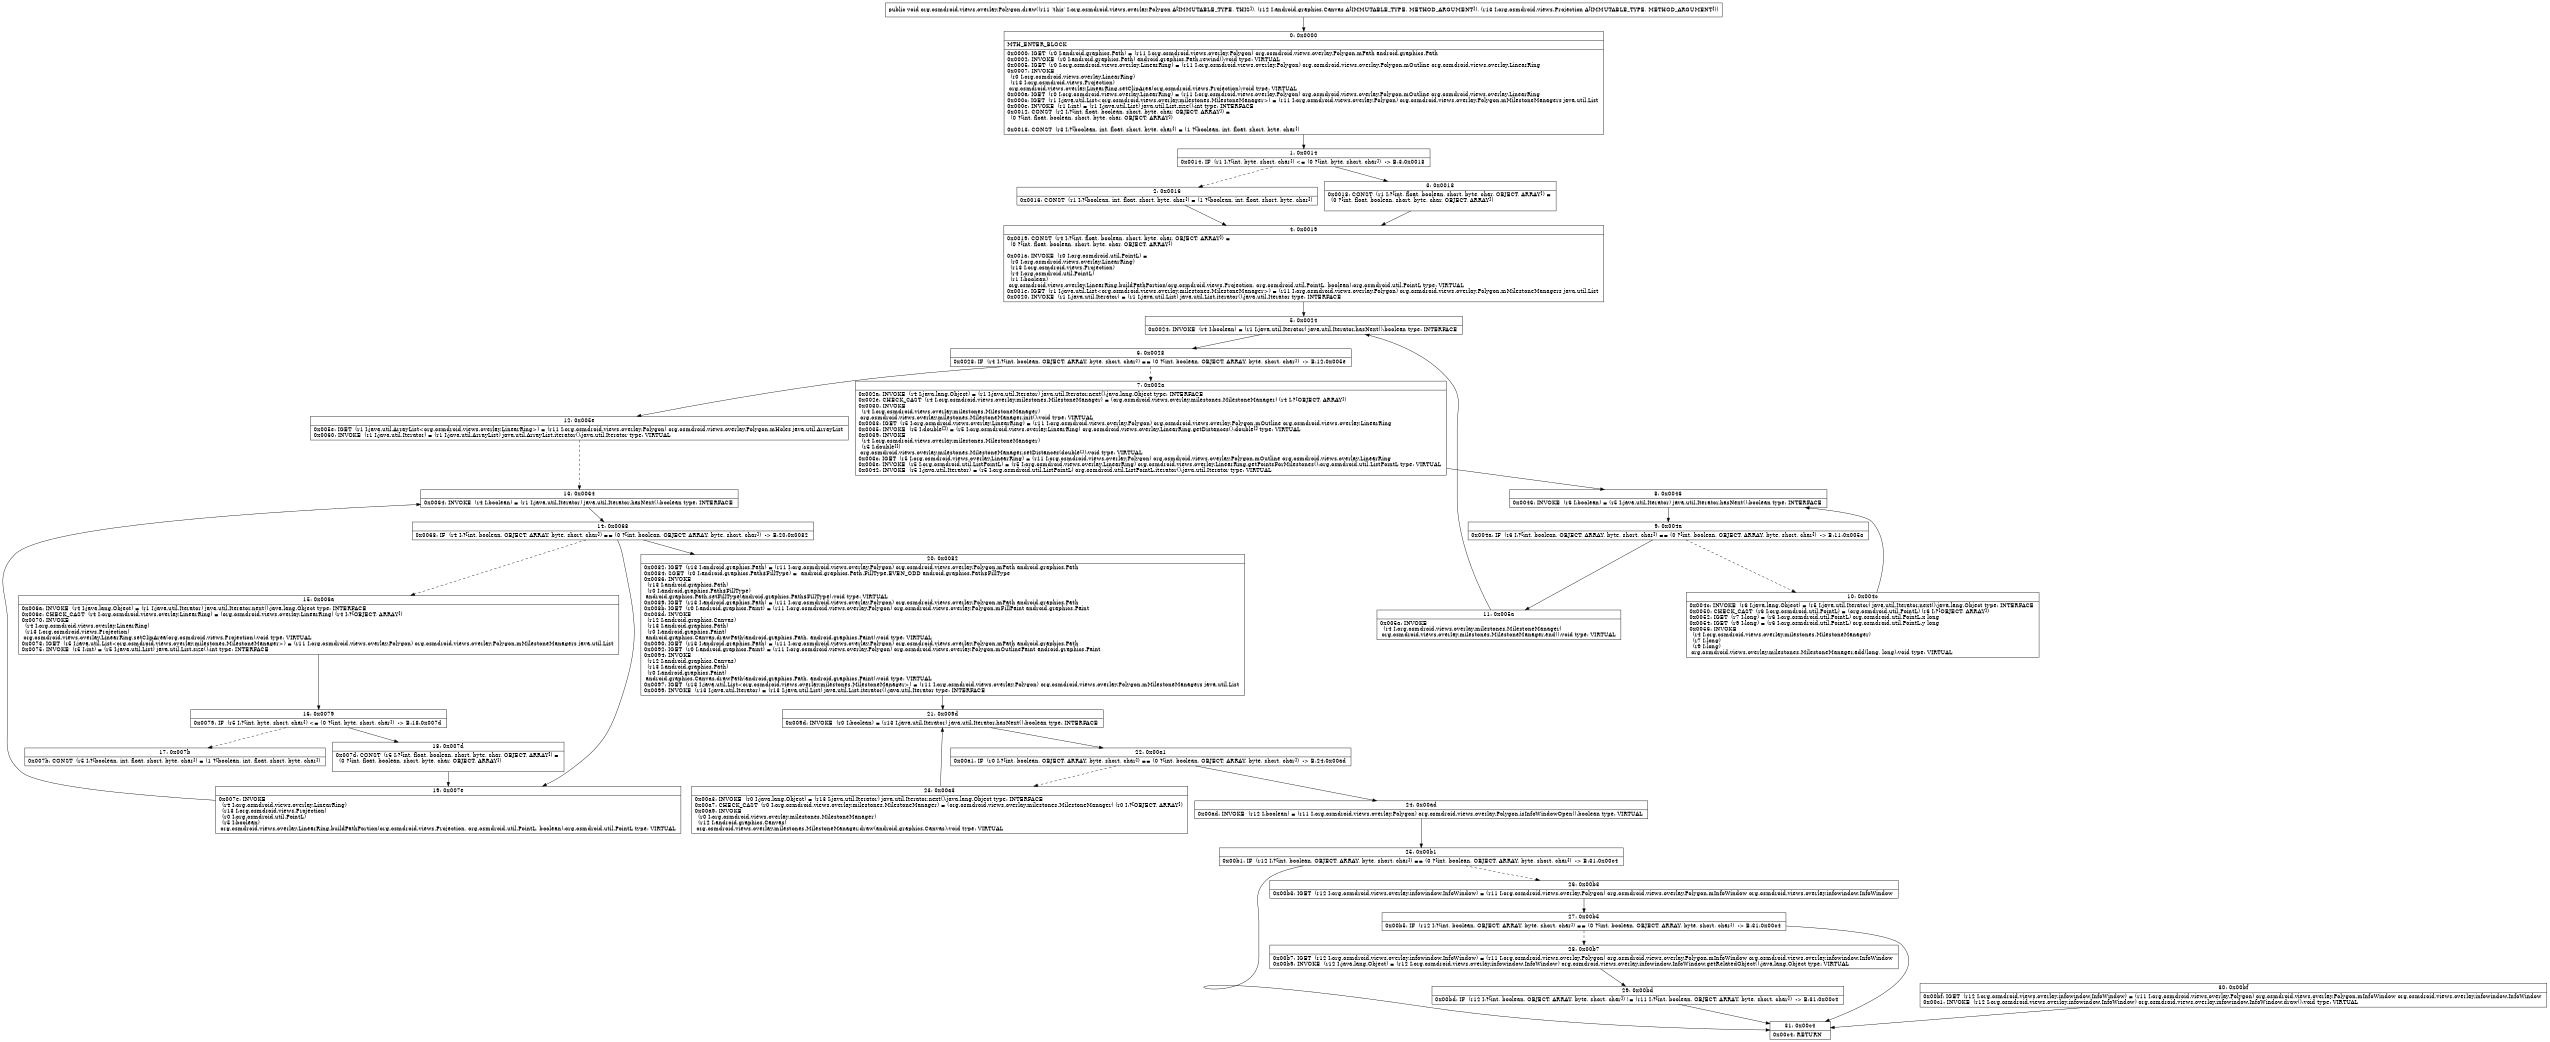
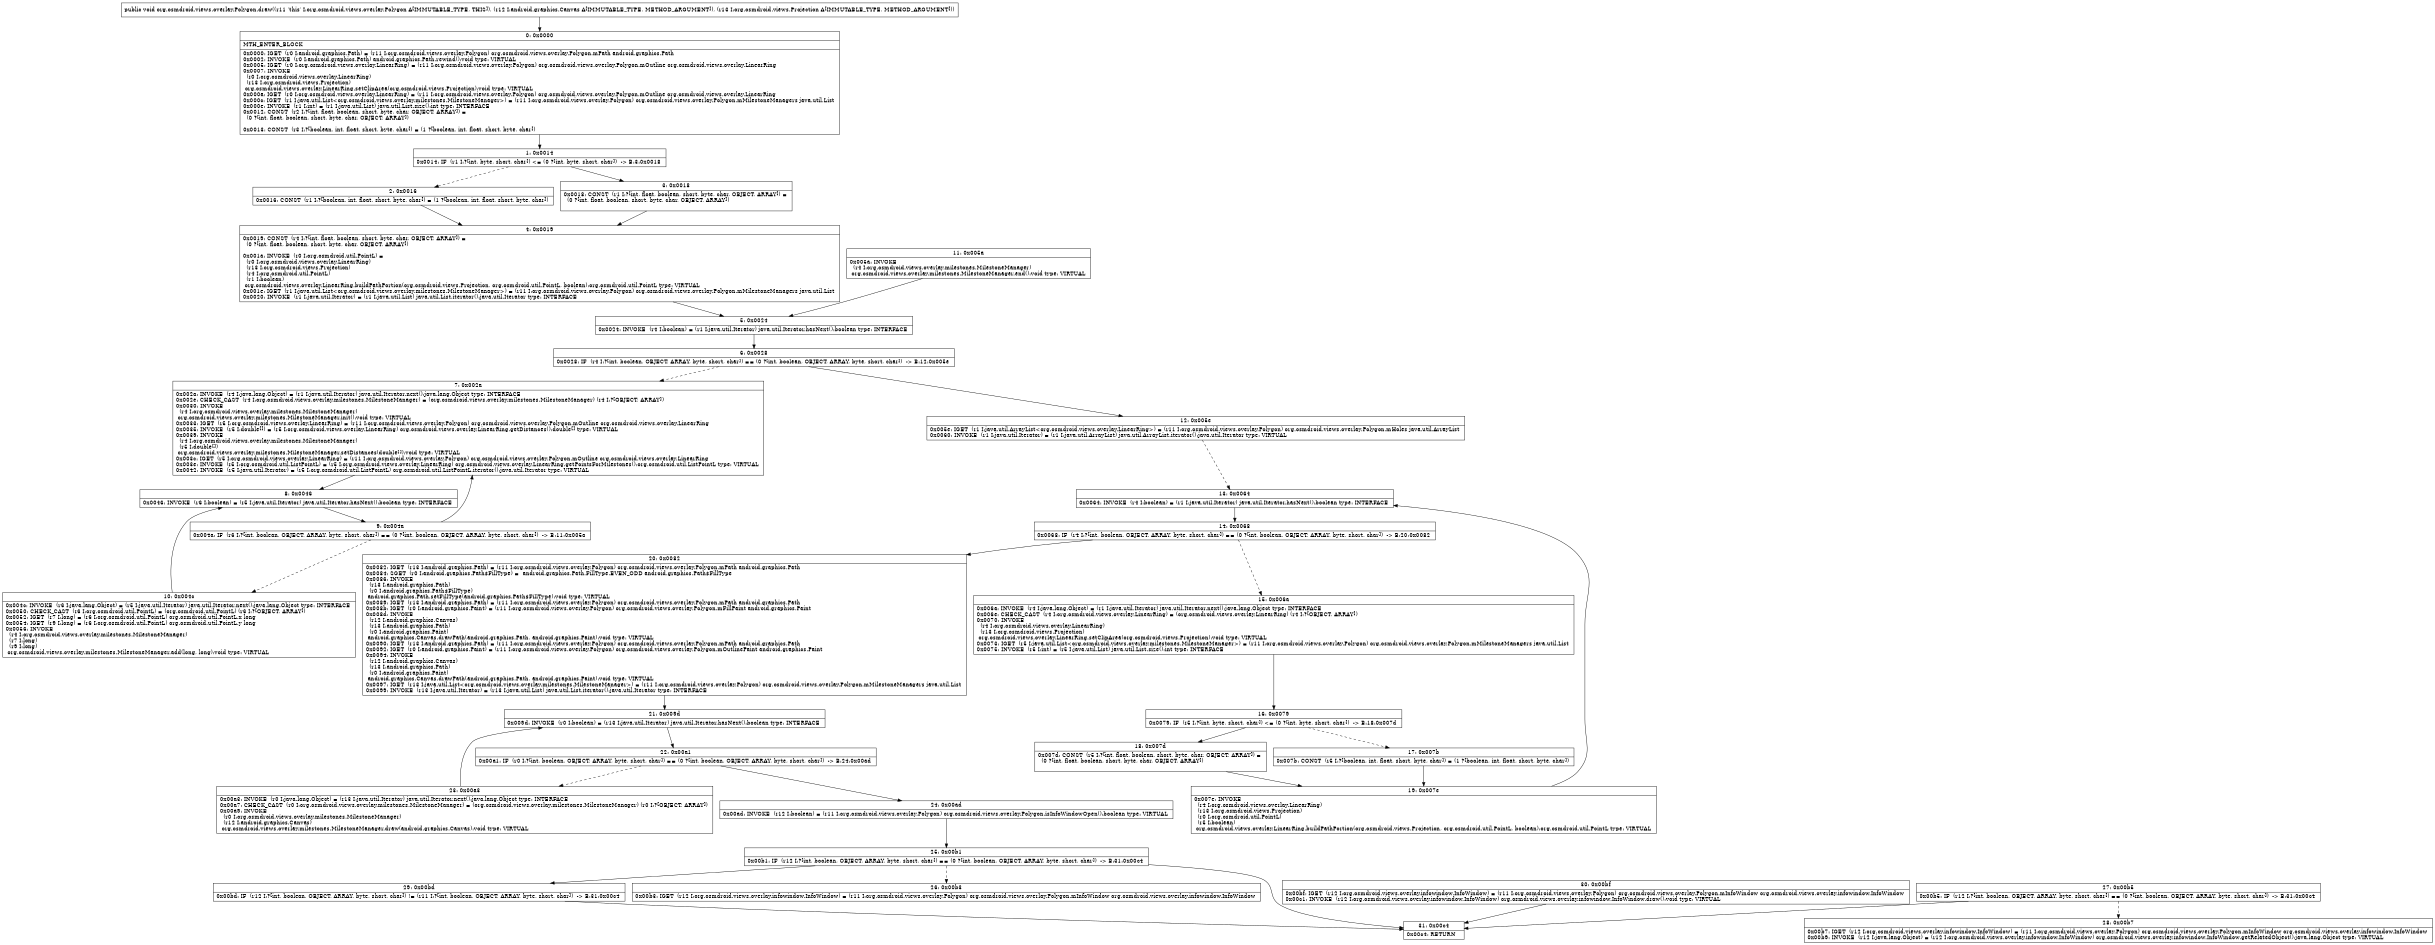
(1591, 574) -> (463, 505)
(628, 678) -> (1424, 774)
(1584, 903) -> none
(1611, 976) -> (685, 874)
